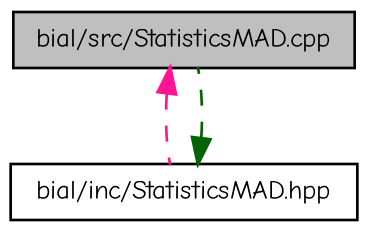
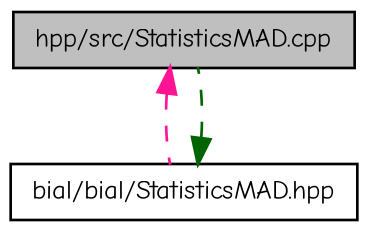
(184, 40) -> (184, 40)
(184, 192) -> (184, 192)
